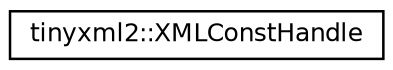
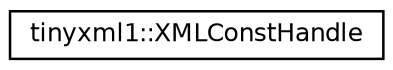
(197, 35) -> (197, 35)
